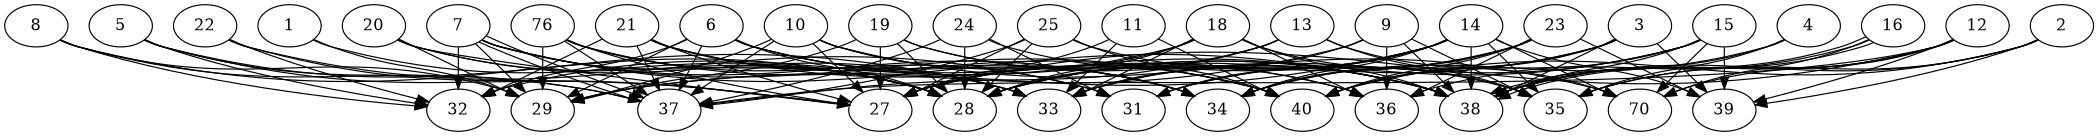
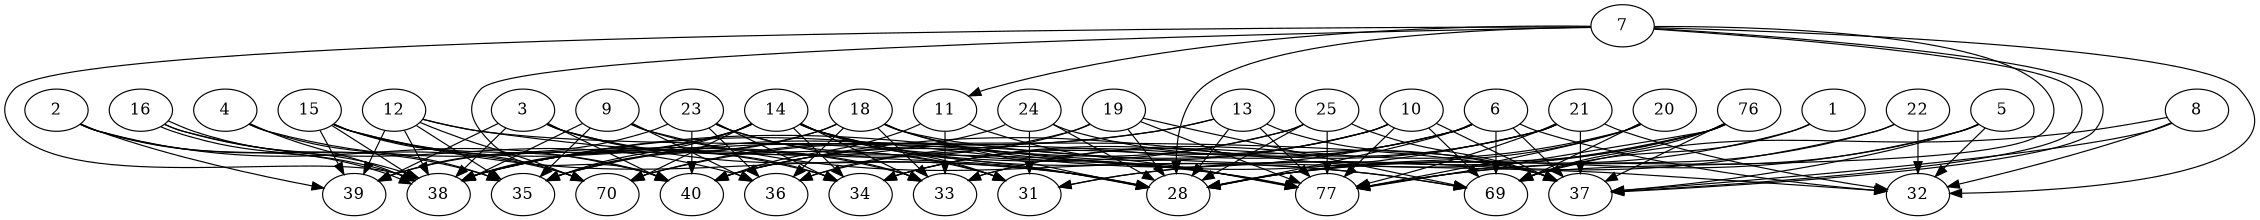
(832, 68) -> (1237, 43)
(537, 69) -> none
(543, 110) -> (1496, 195)
(880, 110) -> (1327, 195)
